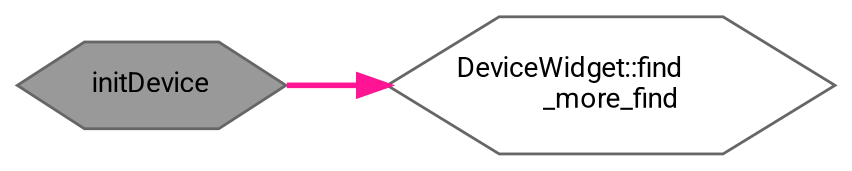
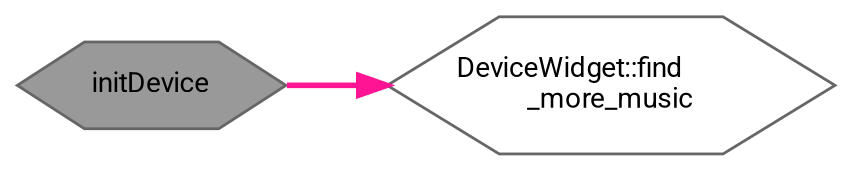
(611, 85) -> (611, 85)
